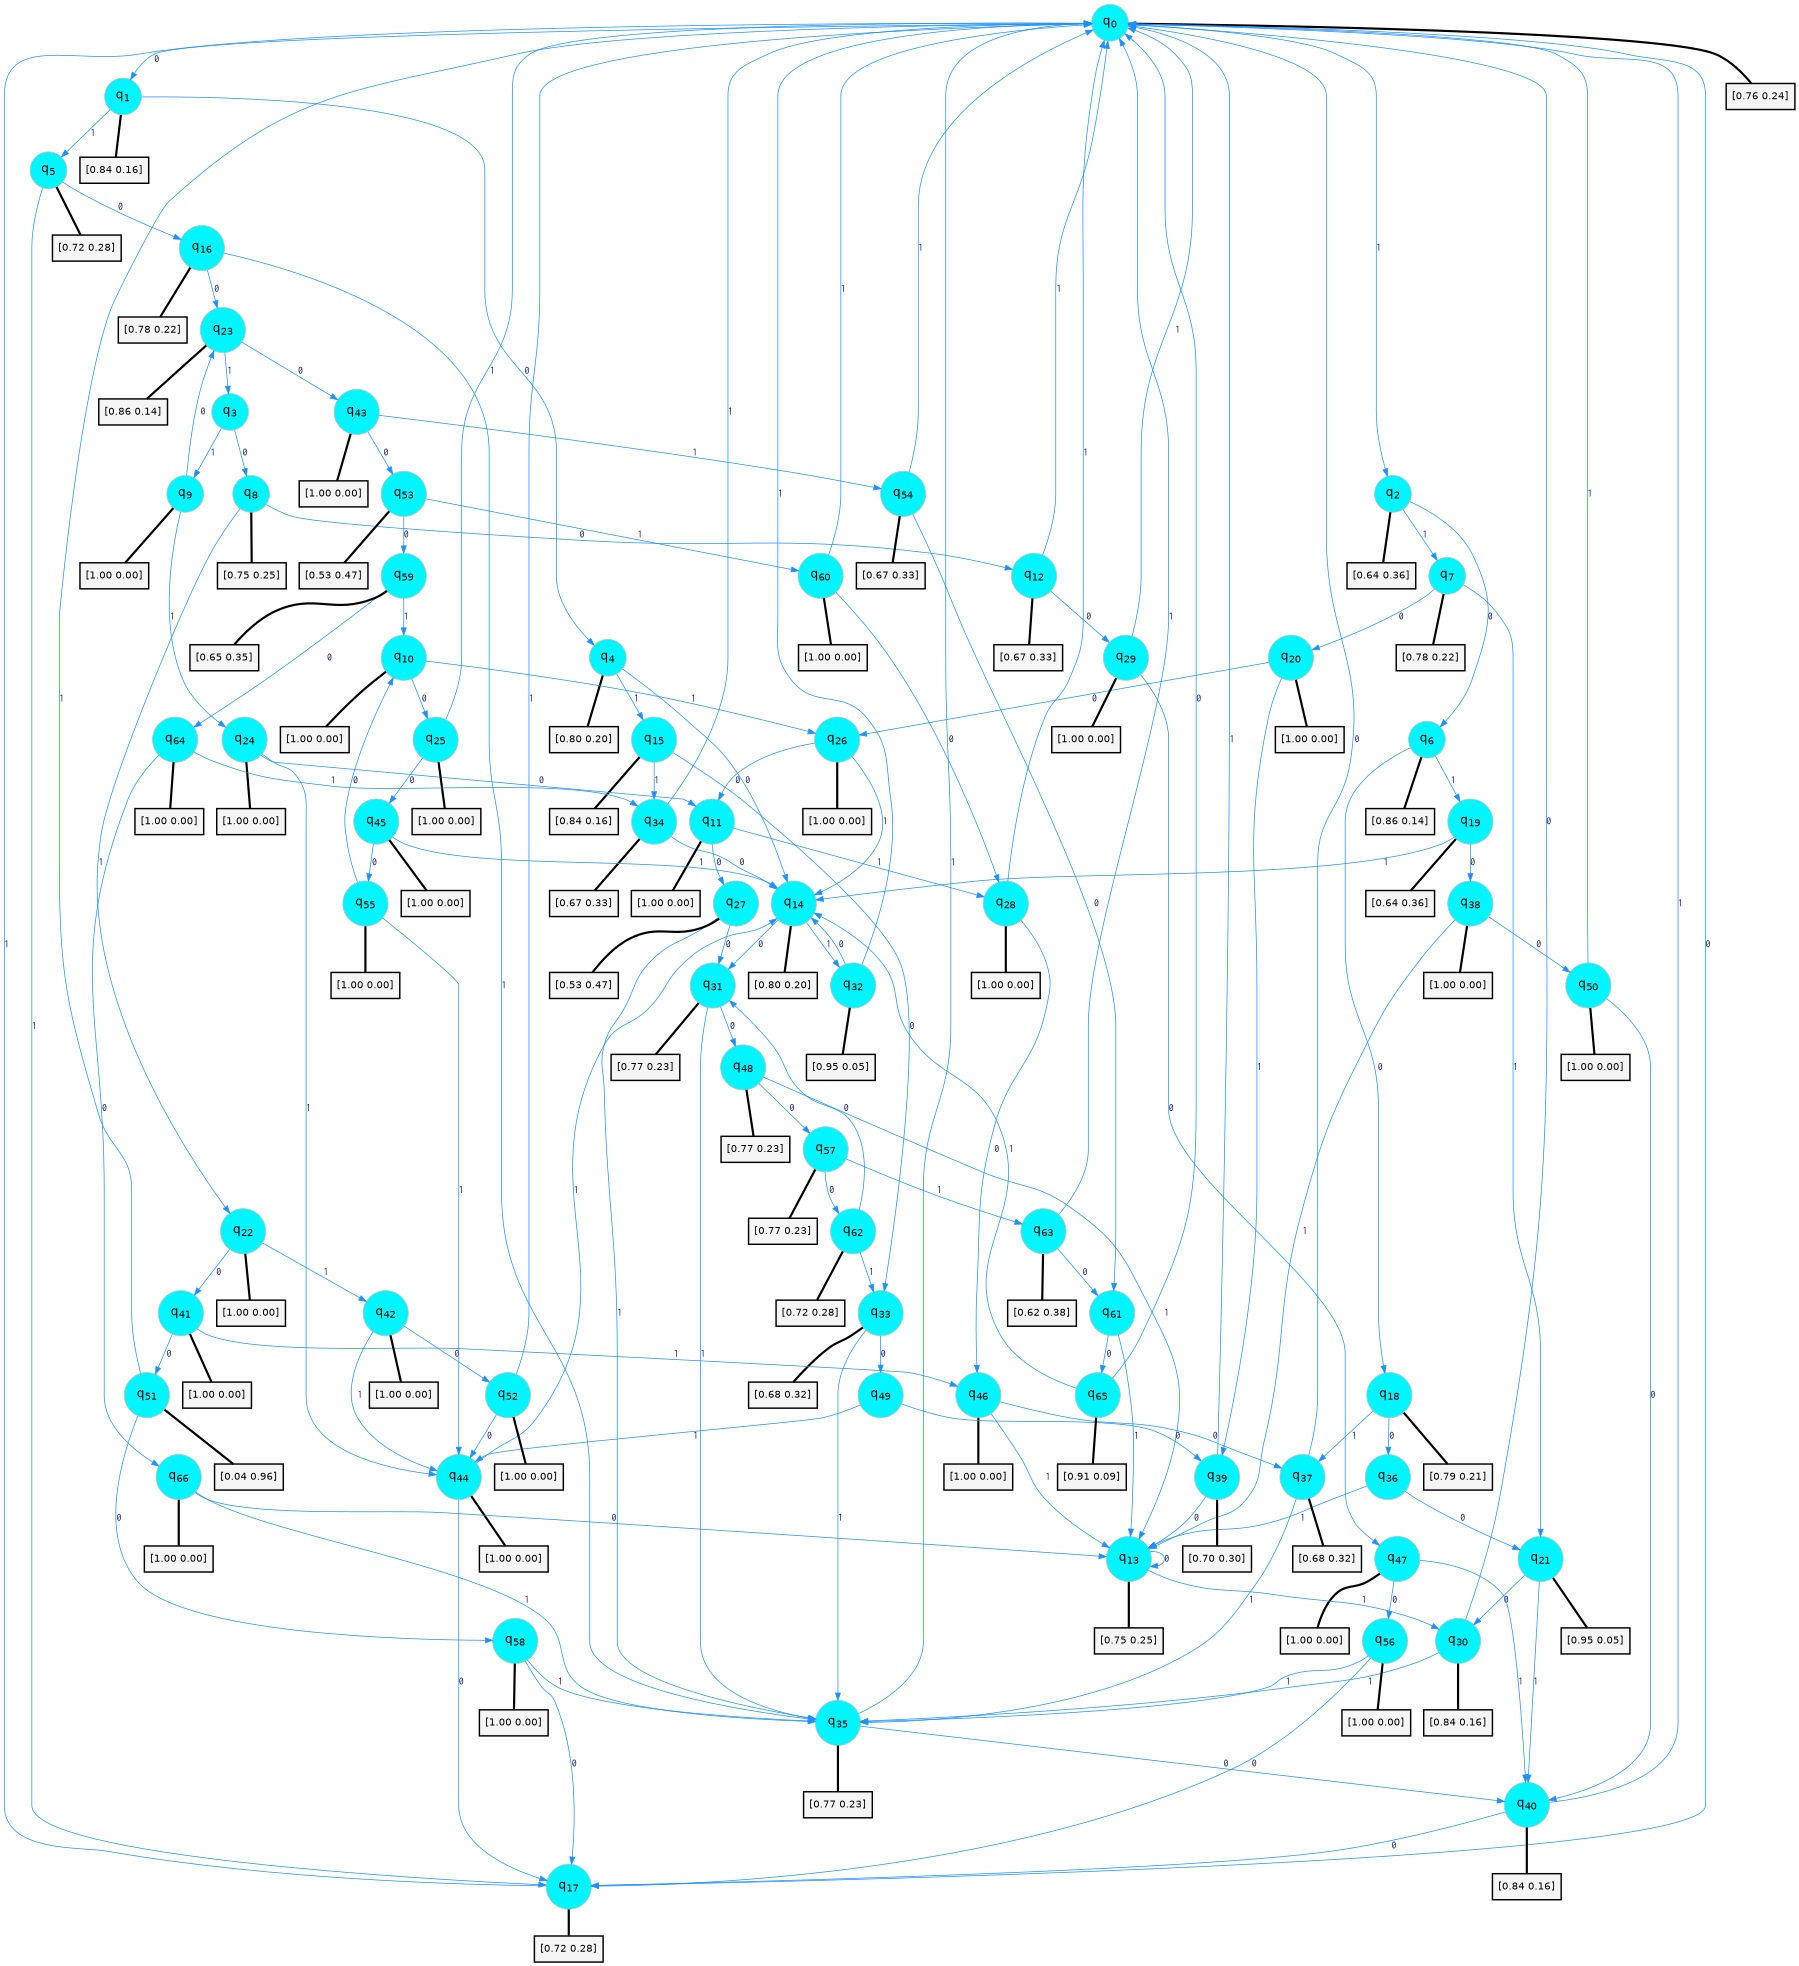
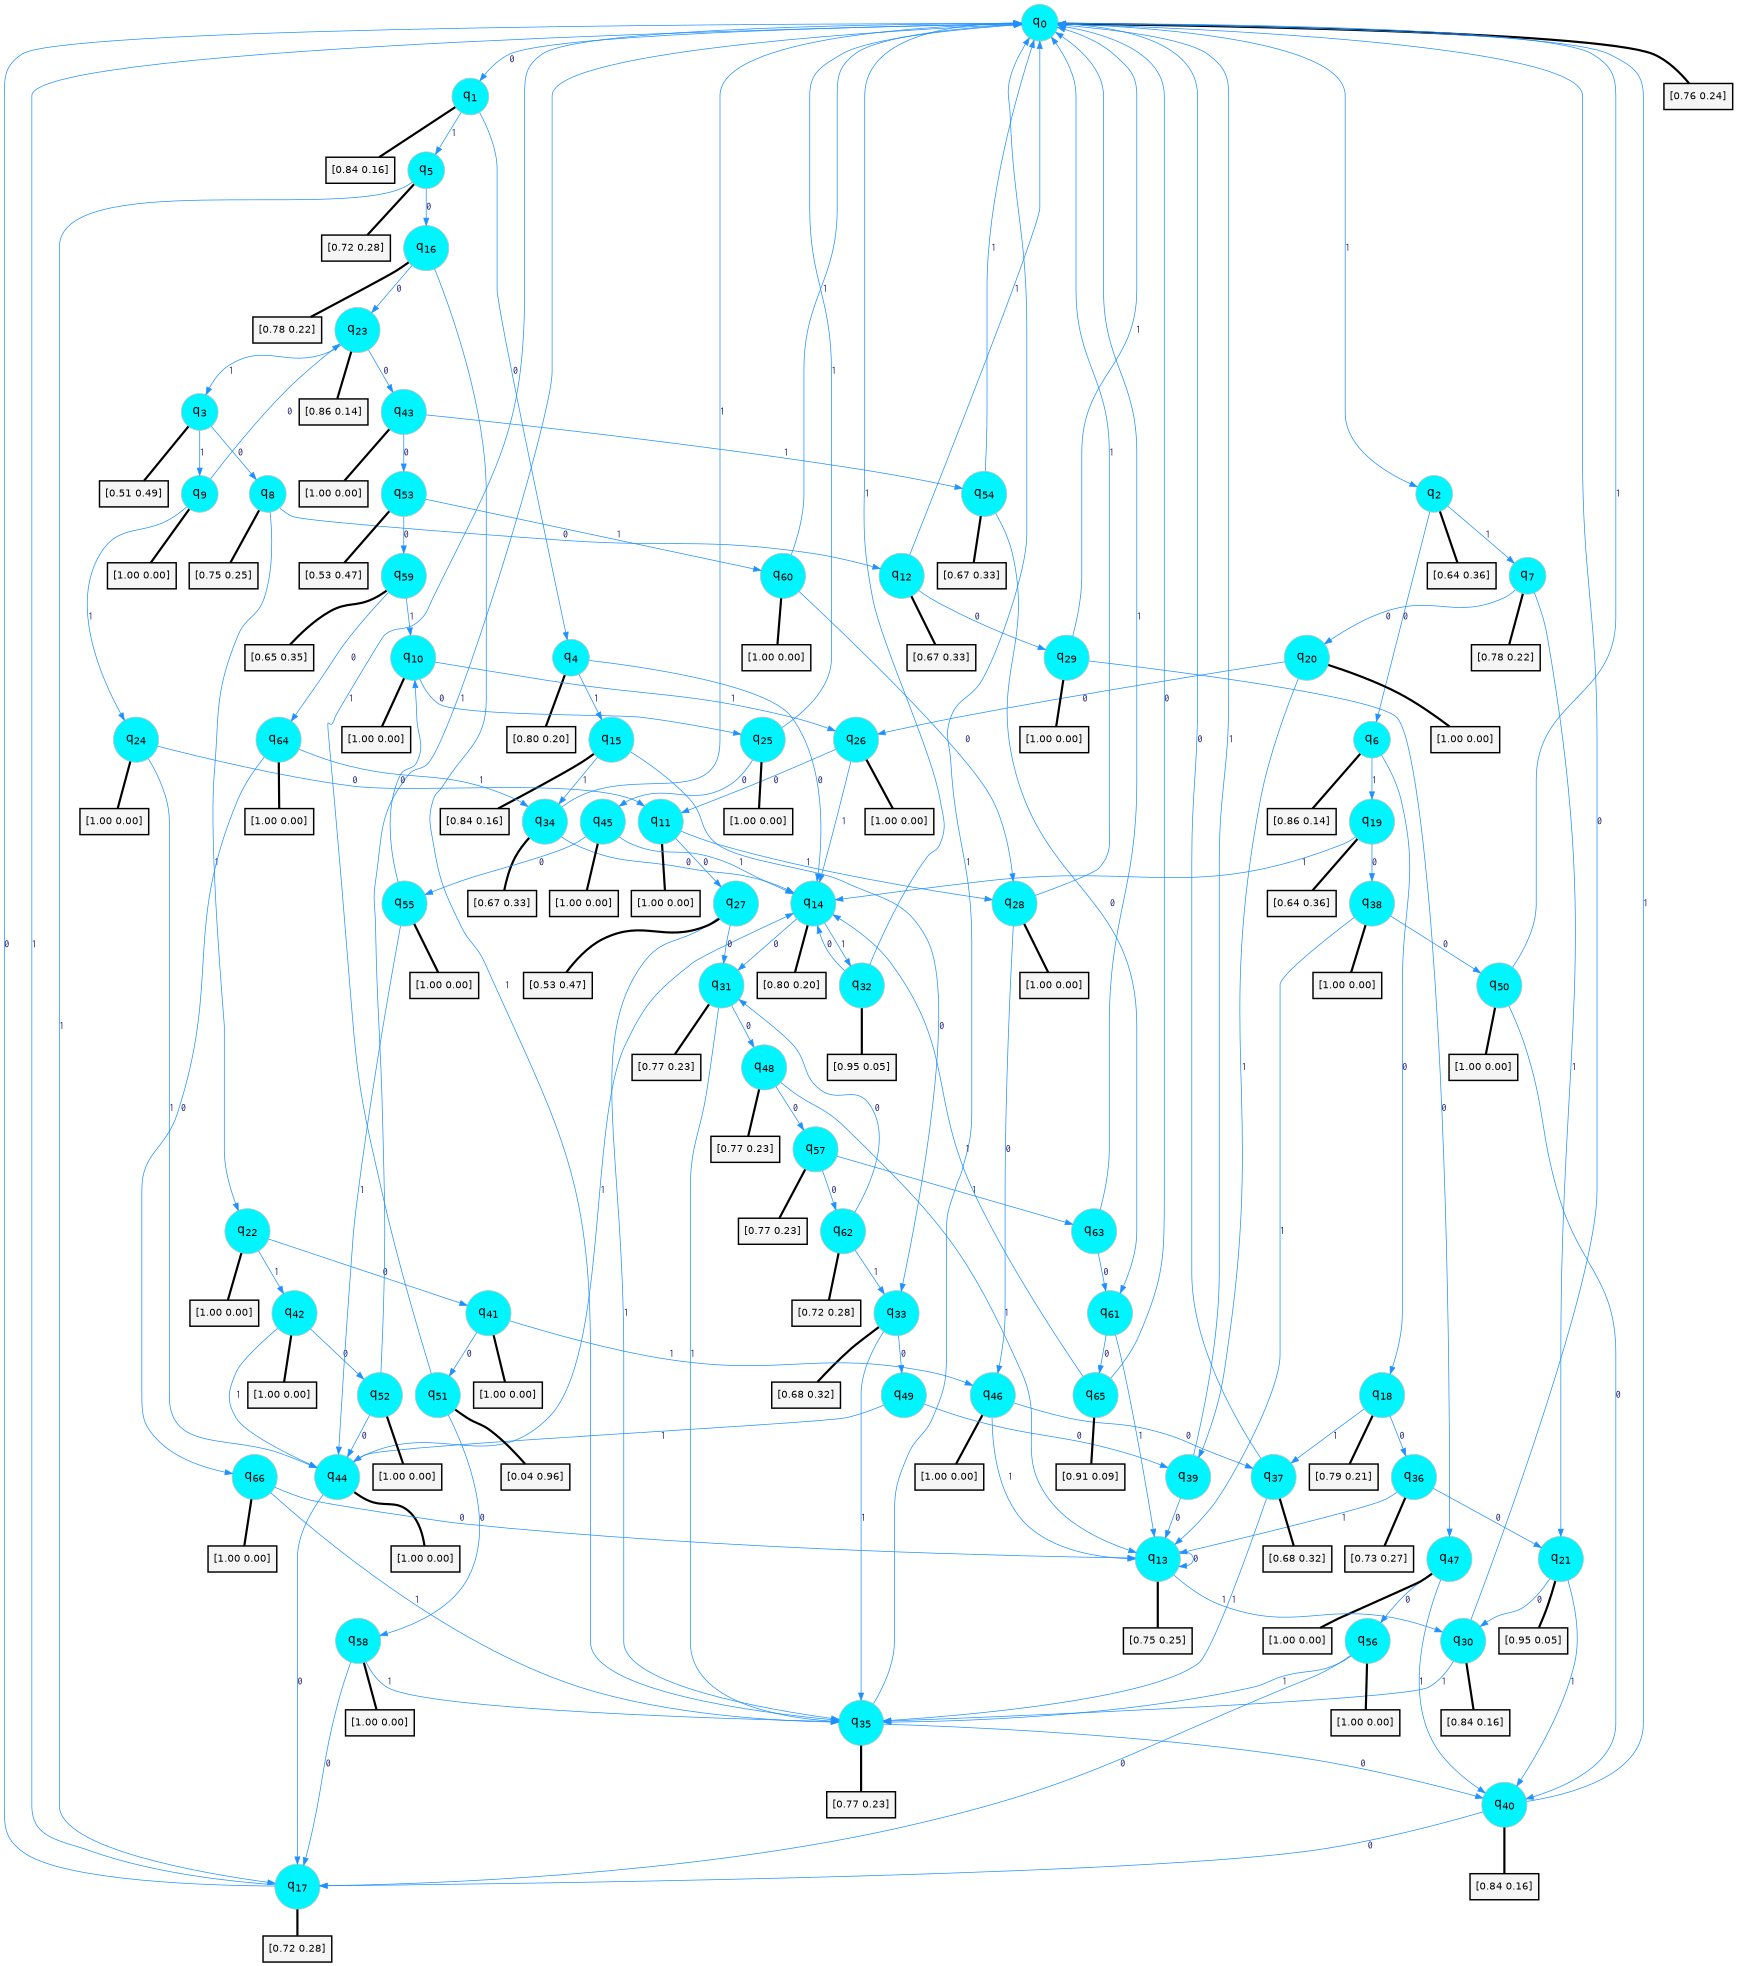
none -> (134, 494)
(1042, 1313) -> none
(1217, 1559) -> none
none -> (1379, 1559)
